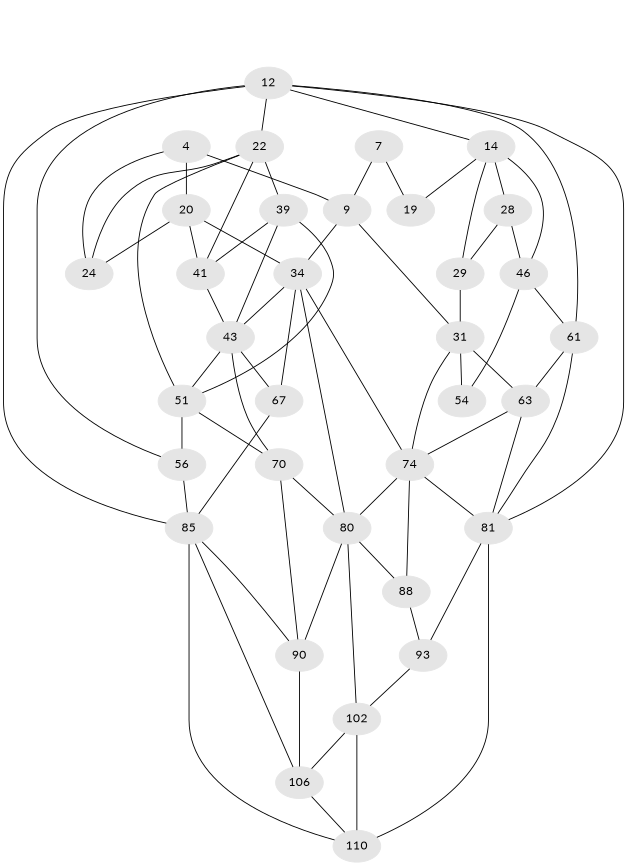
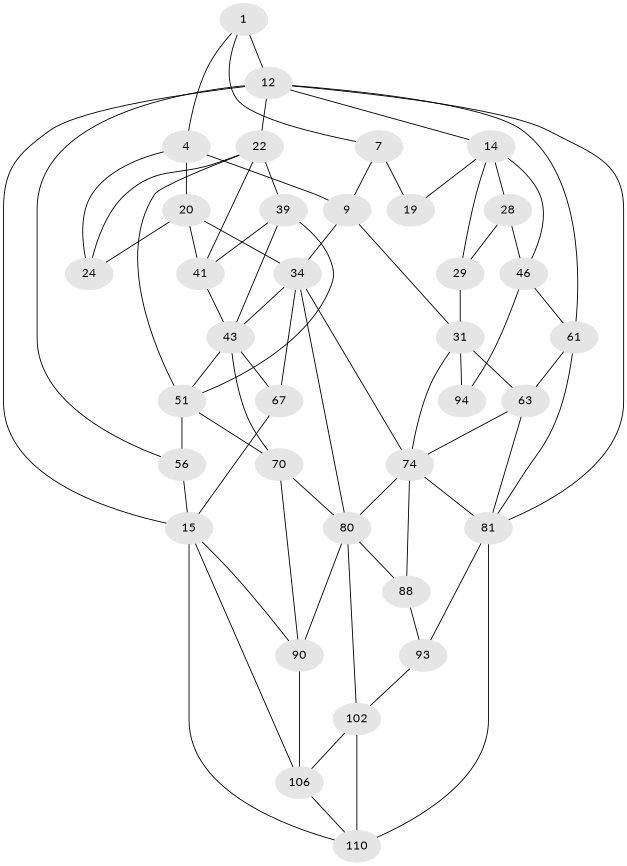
none -> (244, 19)
(462, 401) -> (462, 401)
(189, 528) -> (189, 528)
